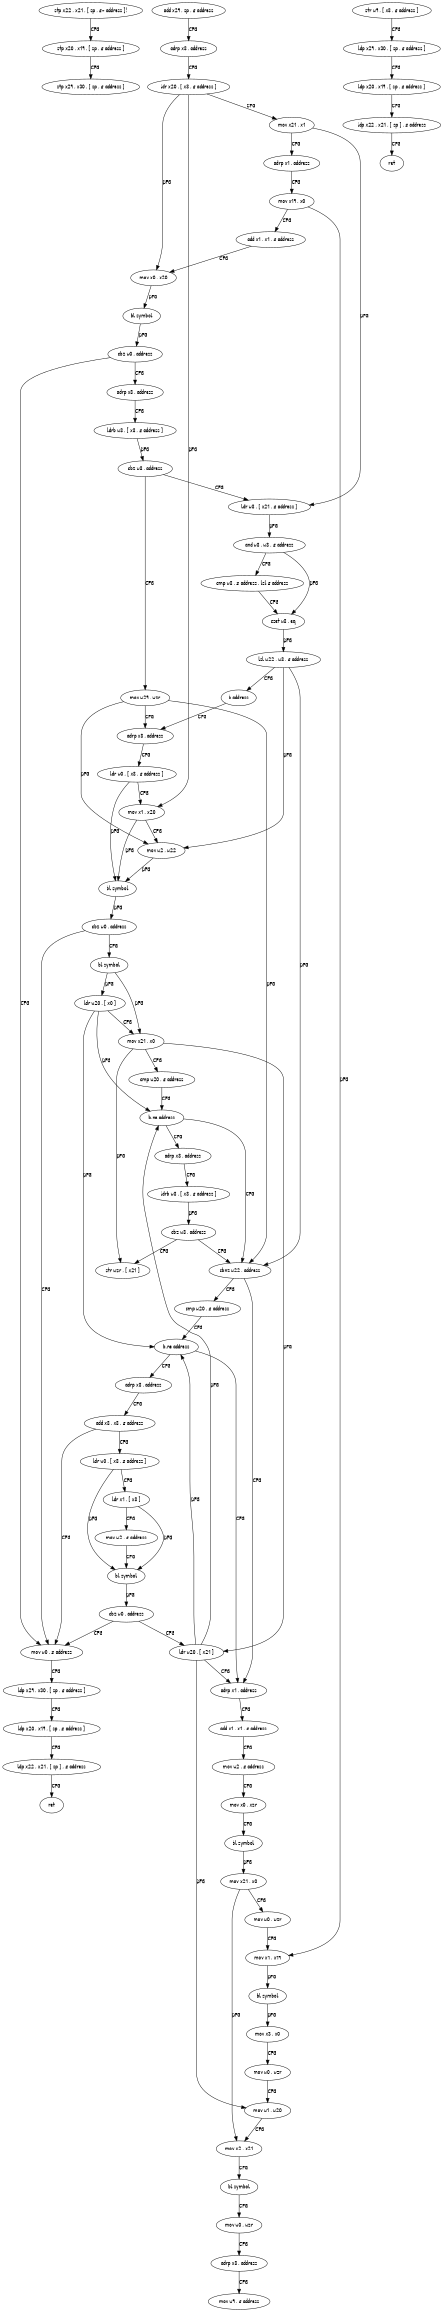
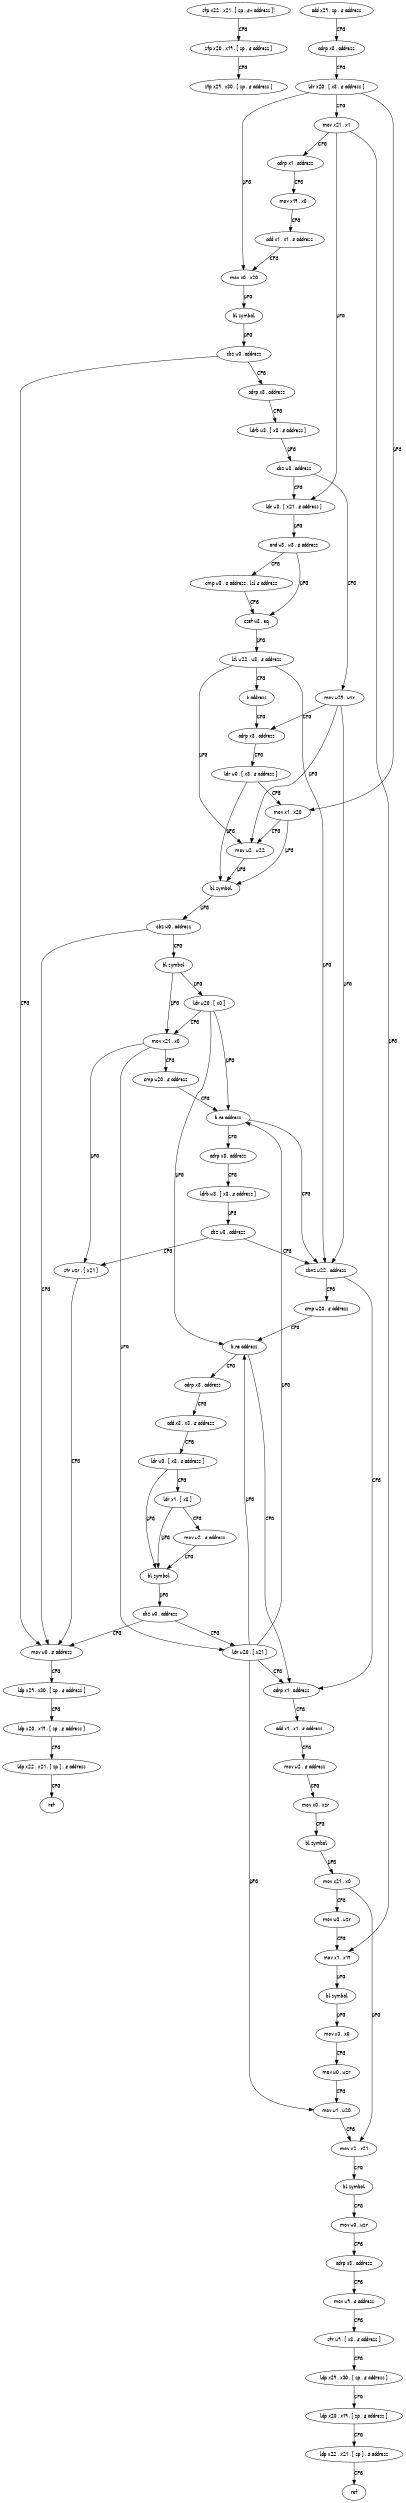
(340, 1087) -> (389, 1041)
(62, 1526) -> (71, 1460)
none -> (354, 2318)
